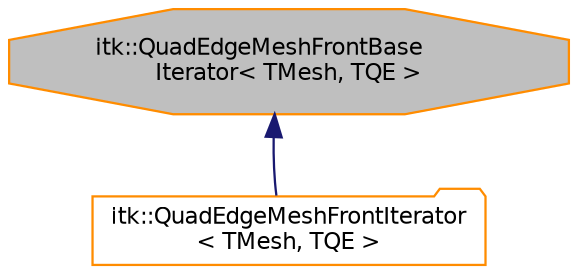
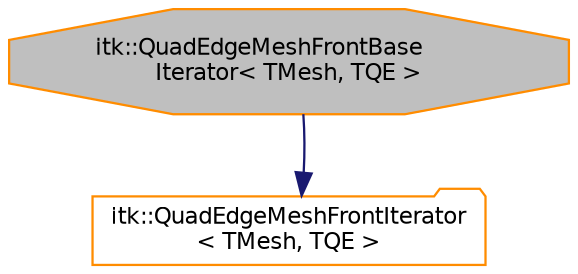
(274, 167) -> (304, 143)
